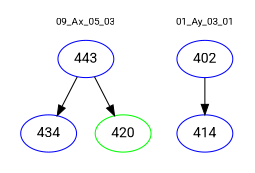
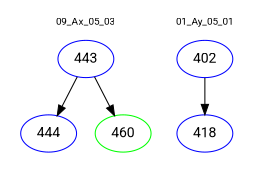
(205, 22) -> (205, 22)
(49, 133) -> (49, 133)
(123, 133) -> (123, 133)
(205, 133) -> (205, 133)
